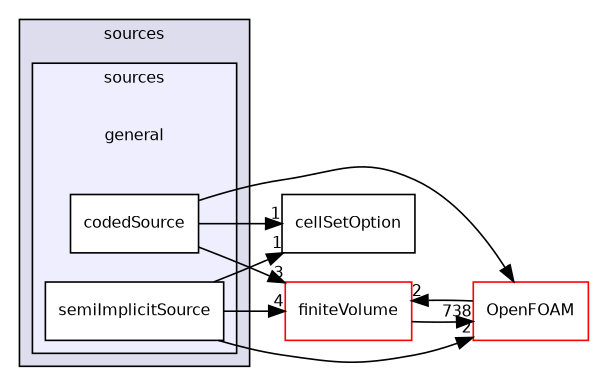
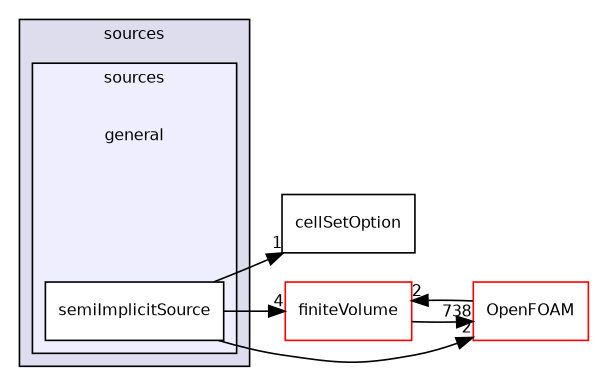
(135, 224) -> none
